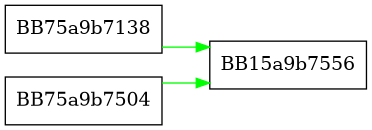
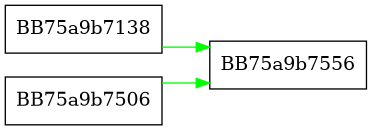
(288, 65) -> (288, 65)
(84, 101) -> (84, 101)
